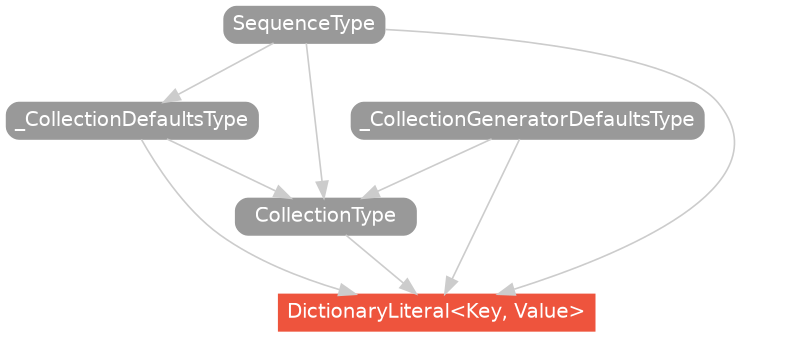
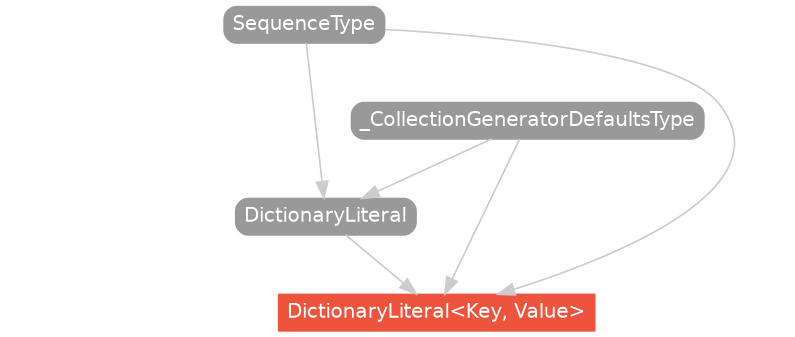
(132, 121) -> none
(326, 217) -> (326, 217)
